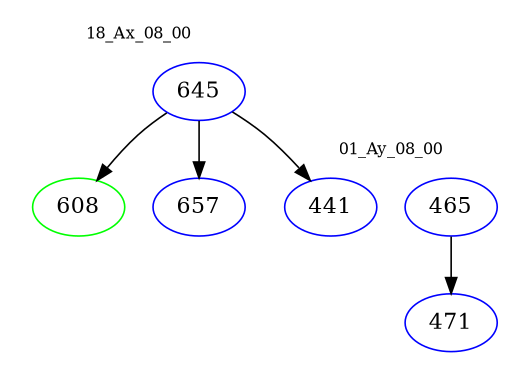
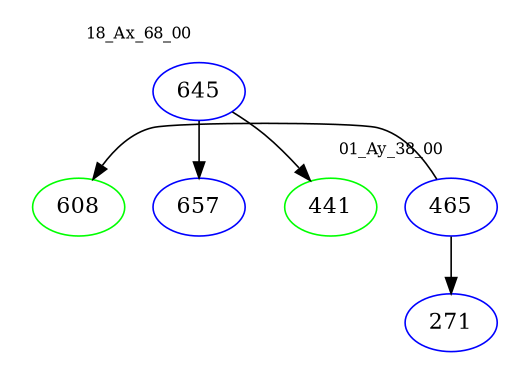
(139, 35) -> (139, 35)
(135, 138) -> (273, 123)
(391, 150) -> (391, 150)
(331, 207) -> (331, 207)
(451, 323) -> (451, 323)
